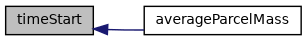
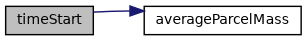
(126, 30) -> (112, 11)
